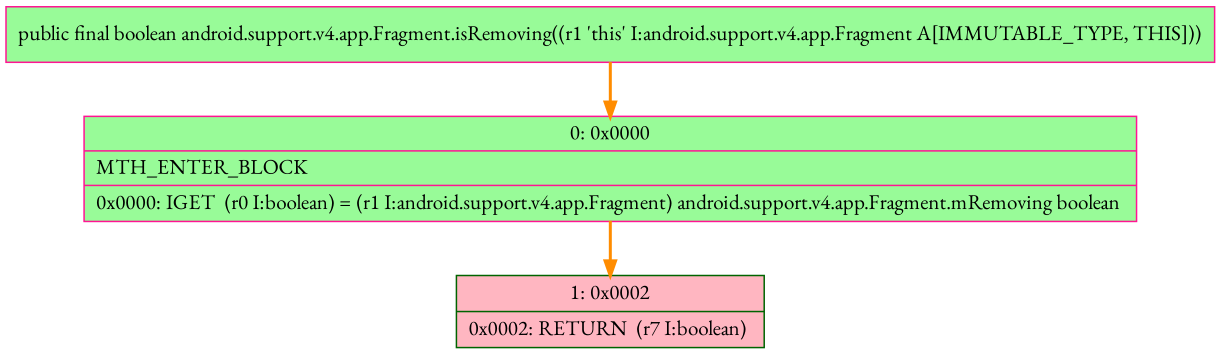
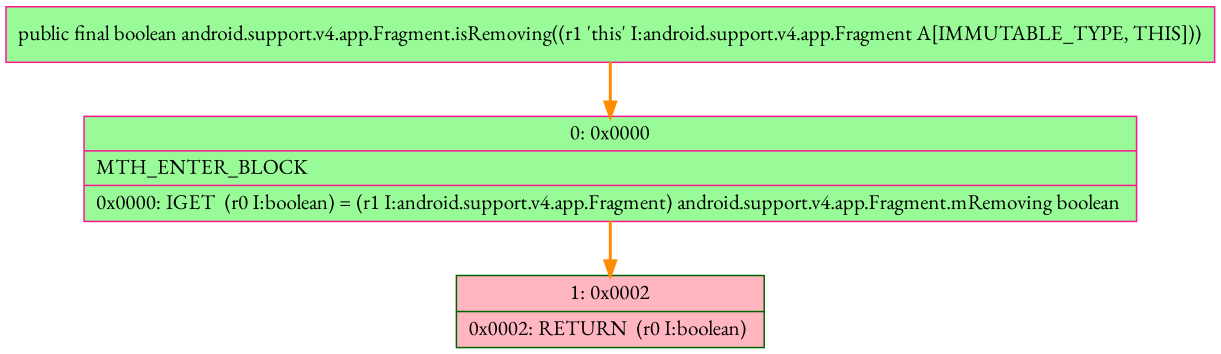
(610, 329) -> (610, 329)
